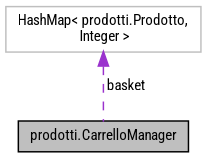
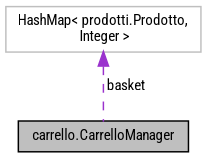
(103, 136) -> (103, 136)
